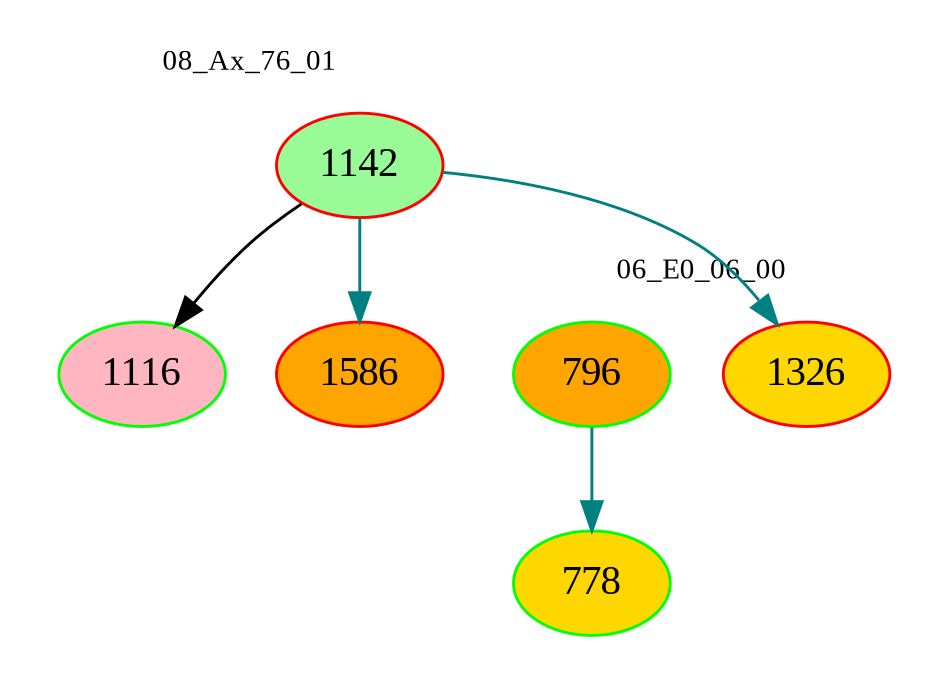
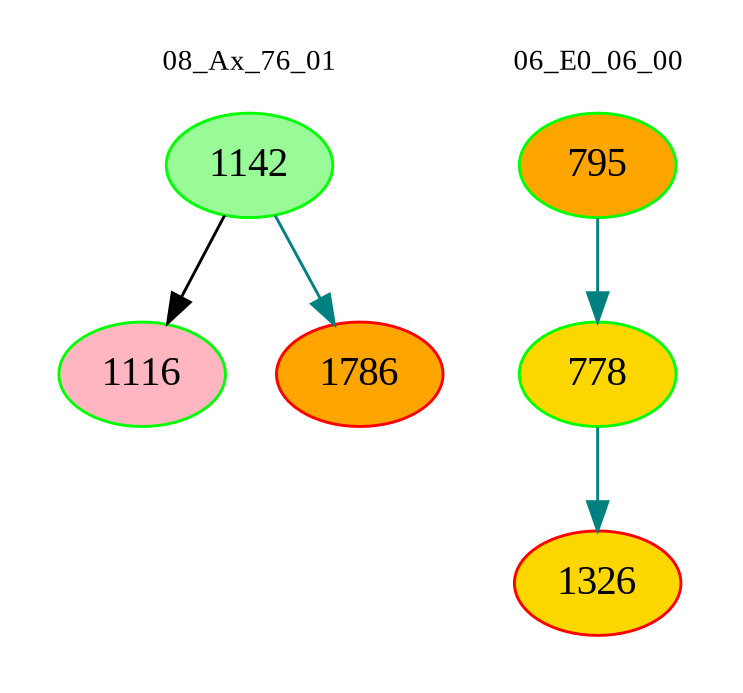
(360, 165) -> (250, 165)
(614, 207) -> (598, 464)
(360, 374) -> (360, 374)
(592, 374) -> (598, 165)
